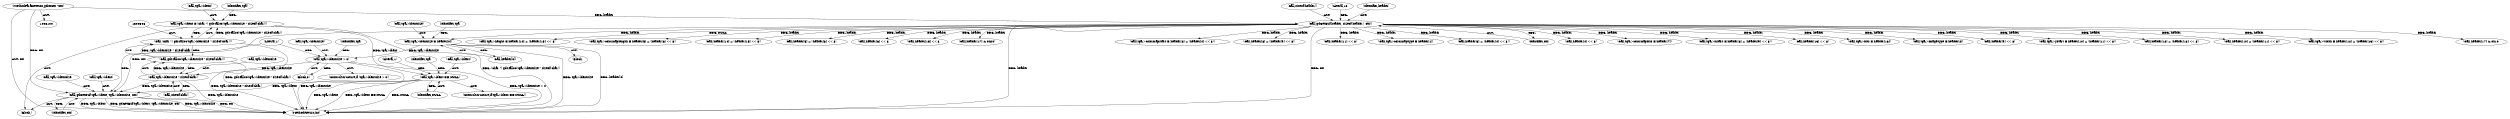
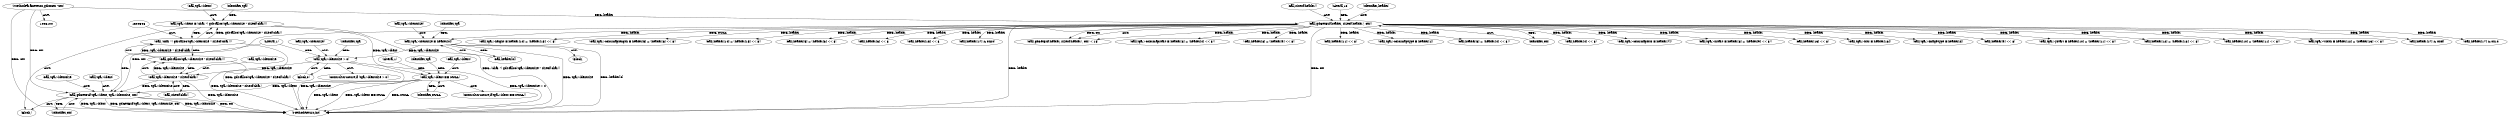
none -> (1063, 42)
none -> (2427, 42)
(18, 60) -> (18, 60)
